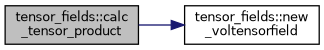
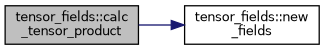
(252, 25) -> (252, 25)
